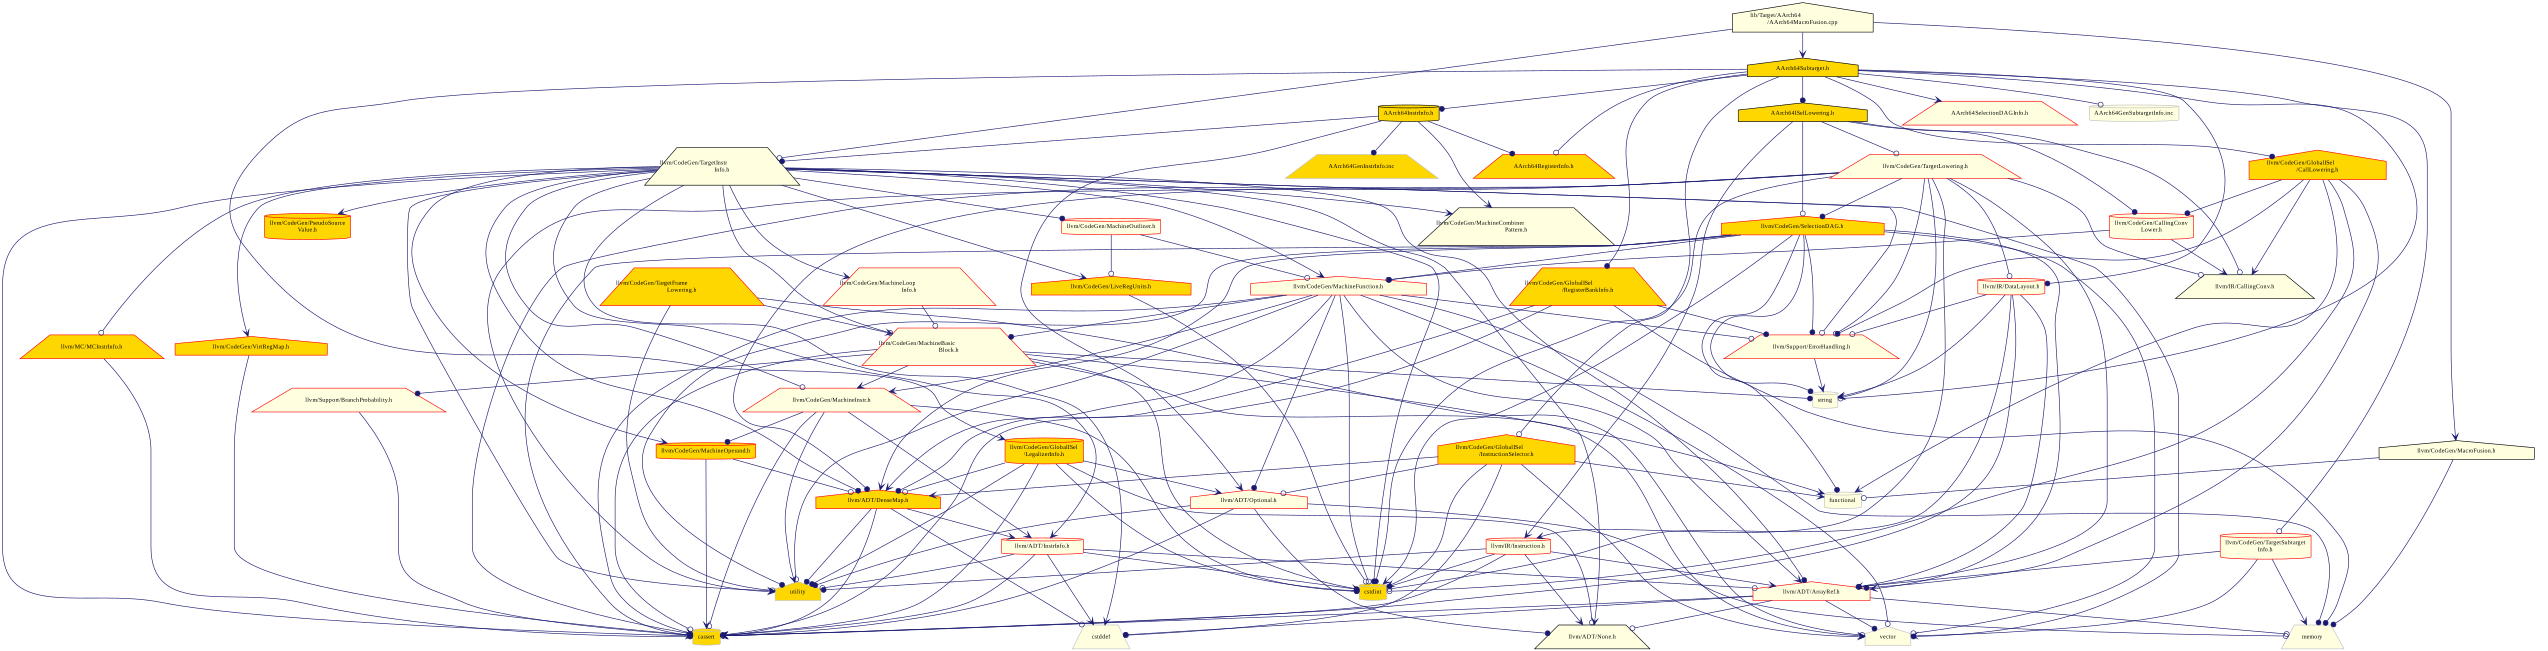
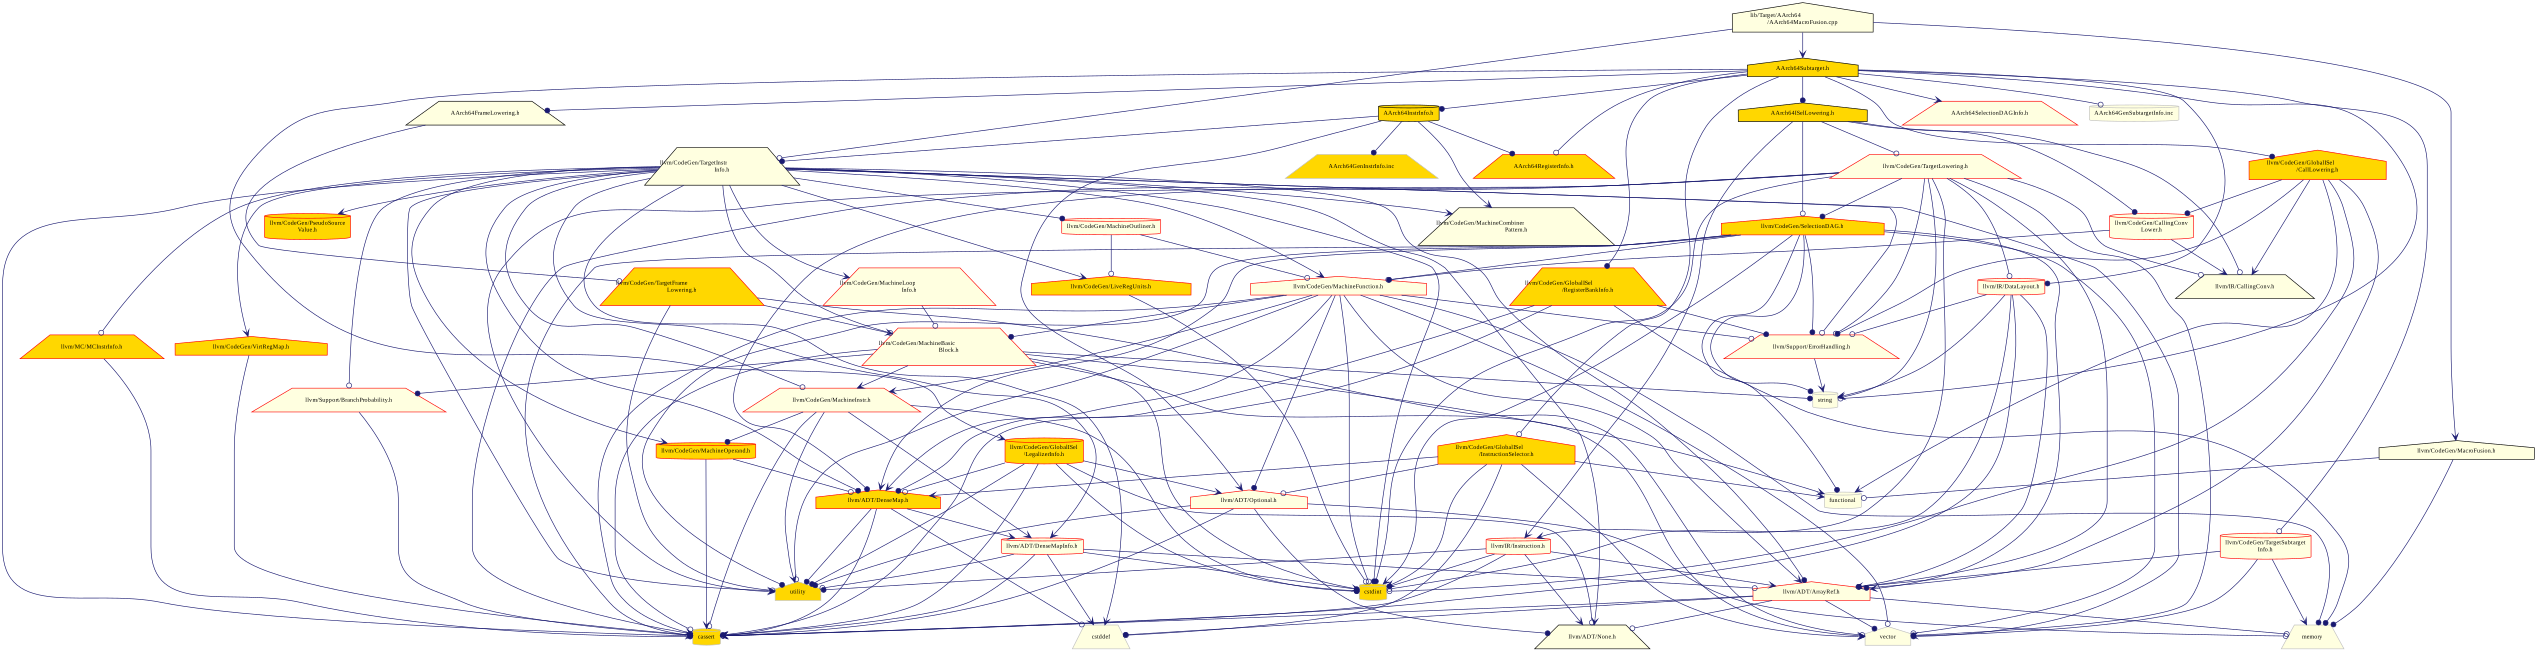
none -> (485, 113)
none -> (430, 189)
none -> (2210, 464)
(1042, 546) -> (1042, 546)
